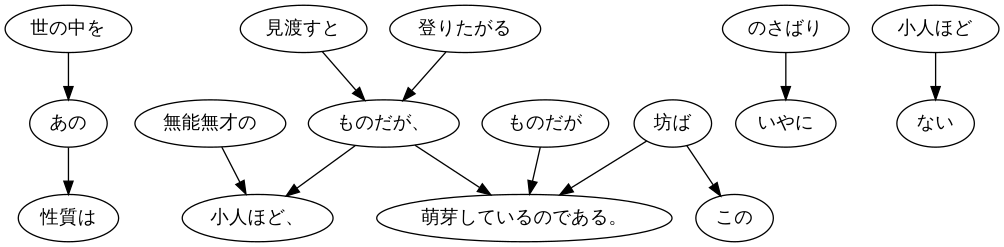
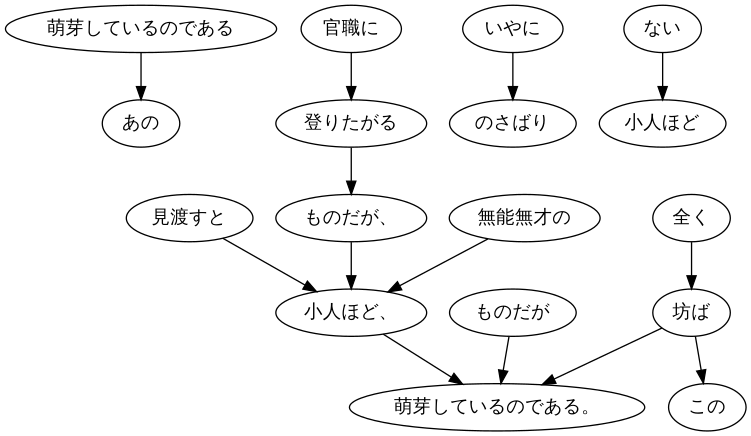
(68, 29) -> (141, 29)
none -> (351, 29)
(786, 70) -> (513, 70)
(936, 70) -> (663, 70)
(339, 71) -> (264, 262)
(447, 166) -> (417, 356)
(68, 218) -> none
none -> (692, 218)
